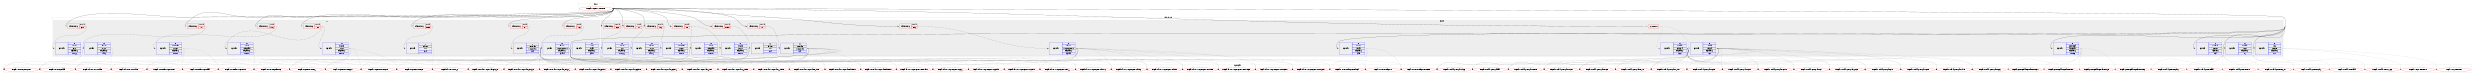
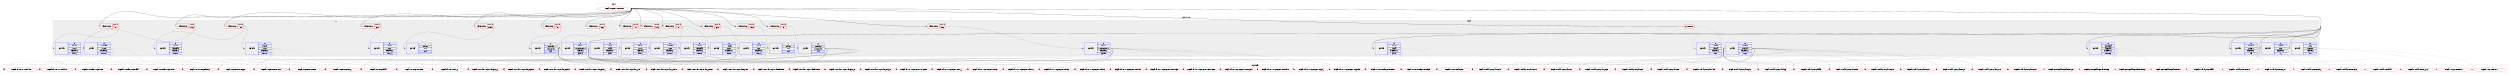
none -> (985, 70)
